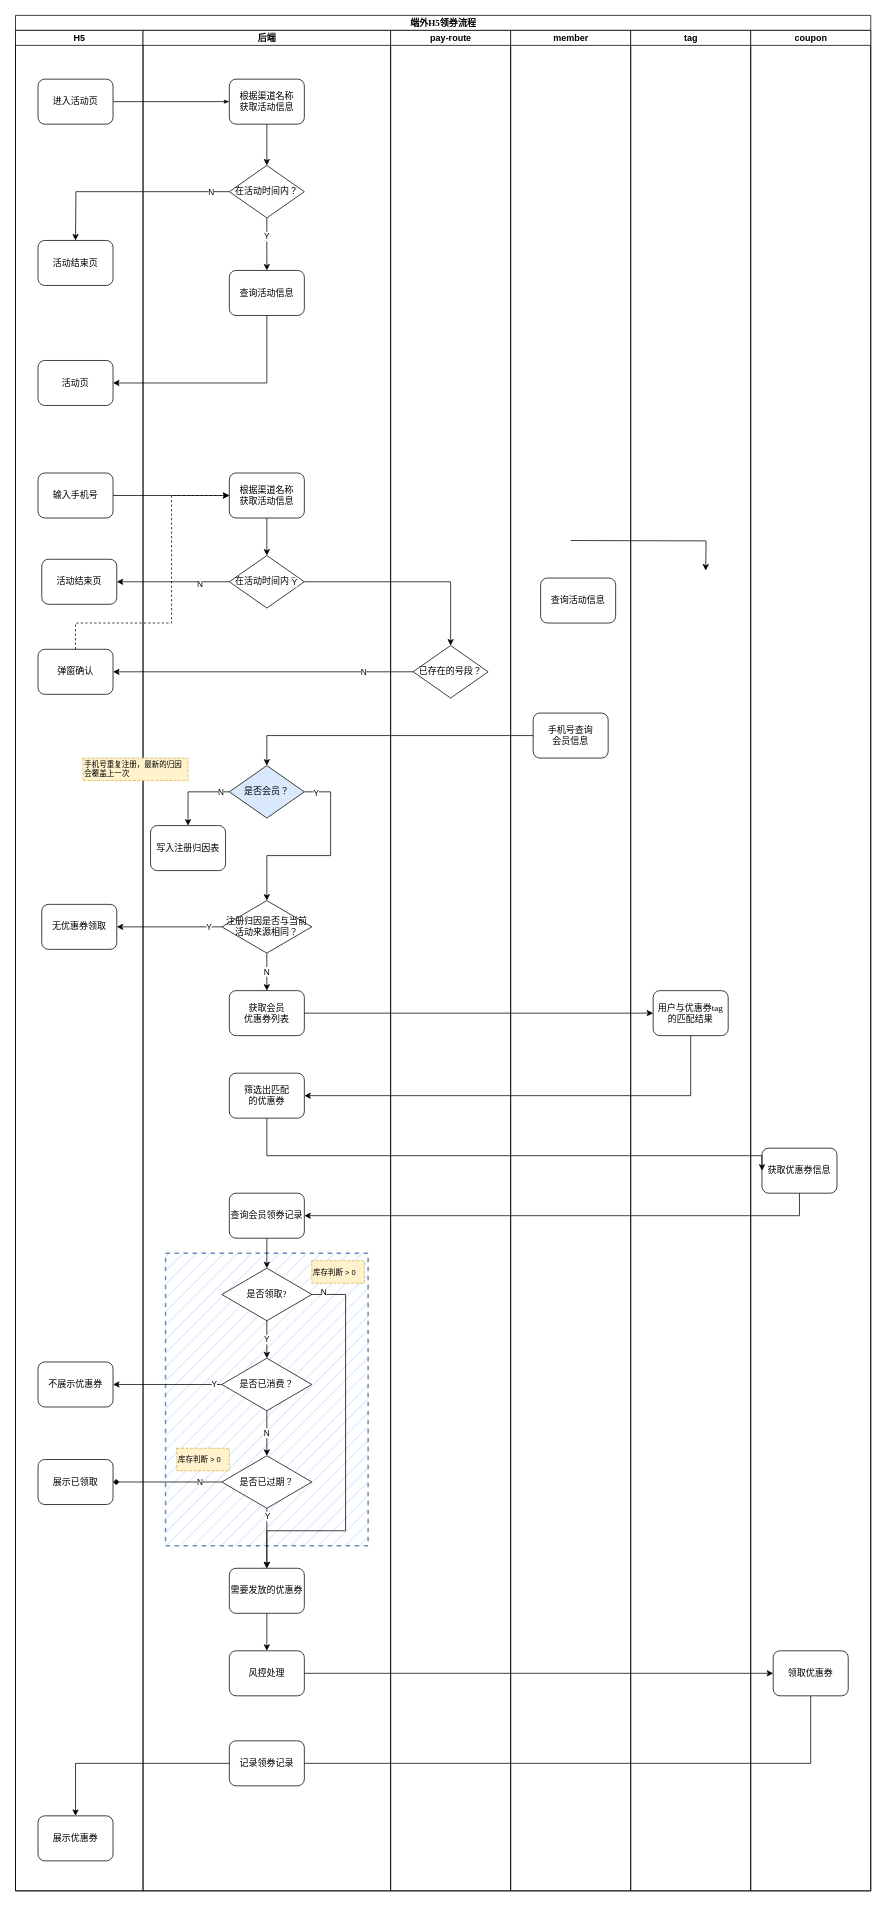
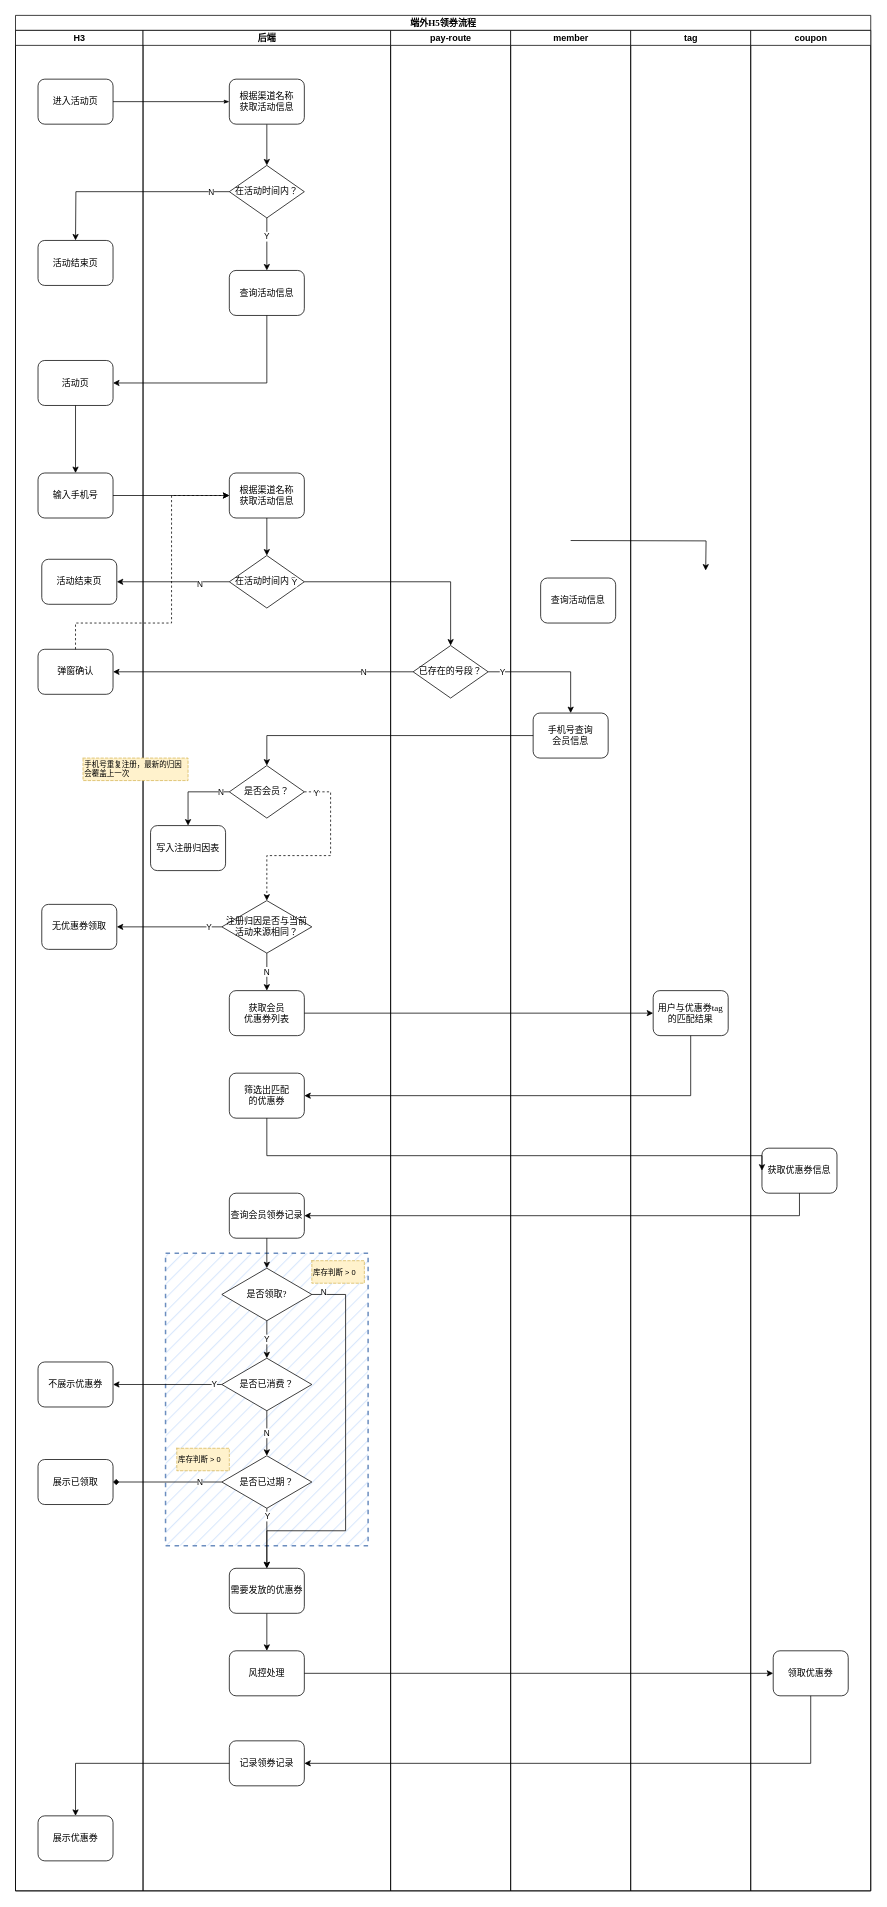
(80, 38) -> (80, 38)
none -> (75, 437)
none -> (547, 672)
(267, 792) -> (267, 792)
(323, 855) -> (323, 855)
(308, 1763) -> (311, 1763)
